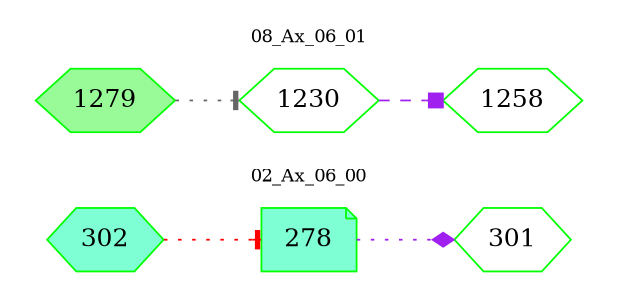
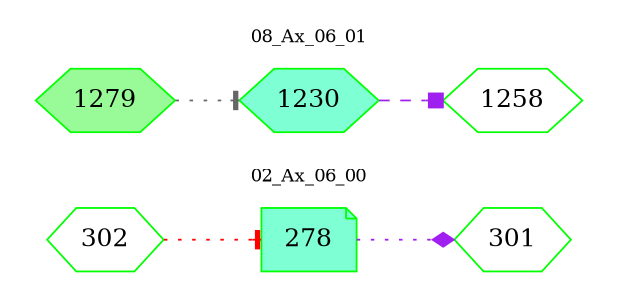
(309, 100) -> (309, 100)
(105, 240) -> (105, 240)
